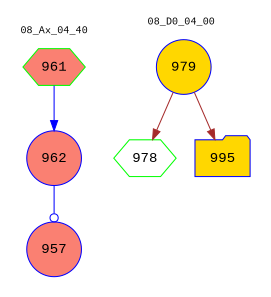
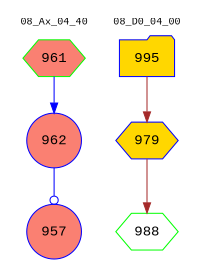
(184, 67) -> (147, 141)
(203, 111) -> (147, 94)
(145, 158) -> (147, 232)
